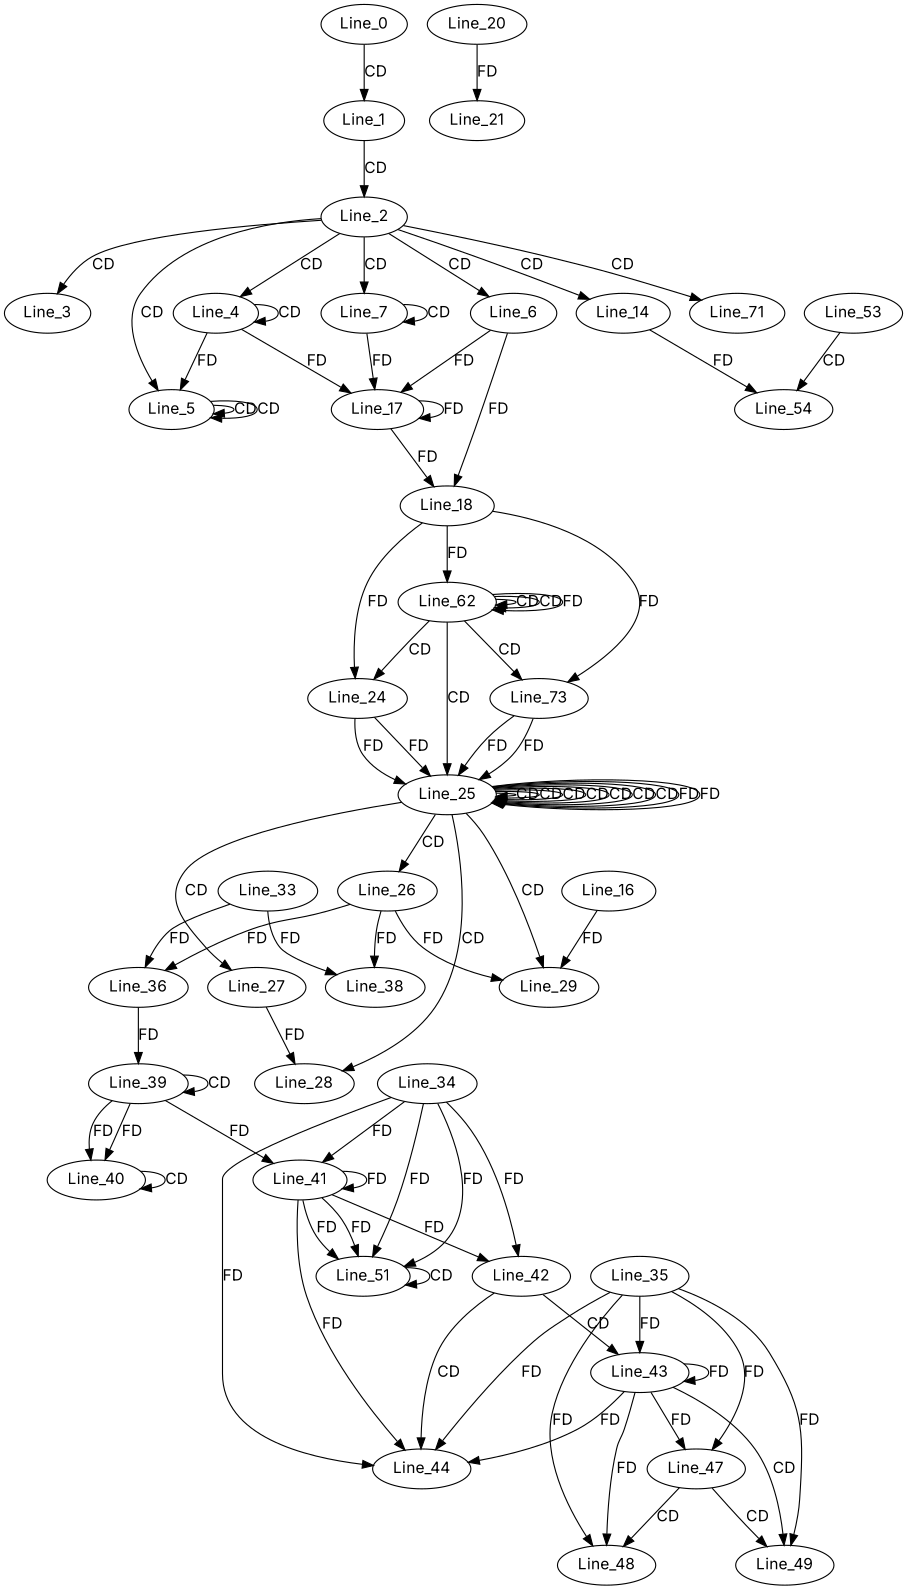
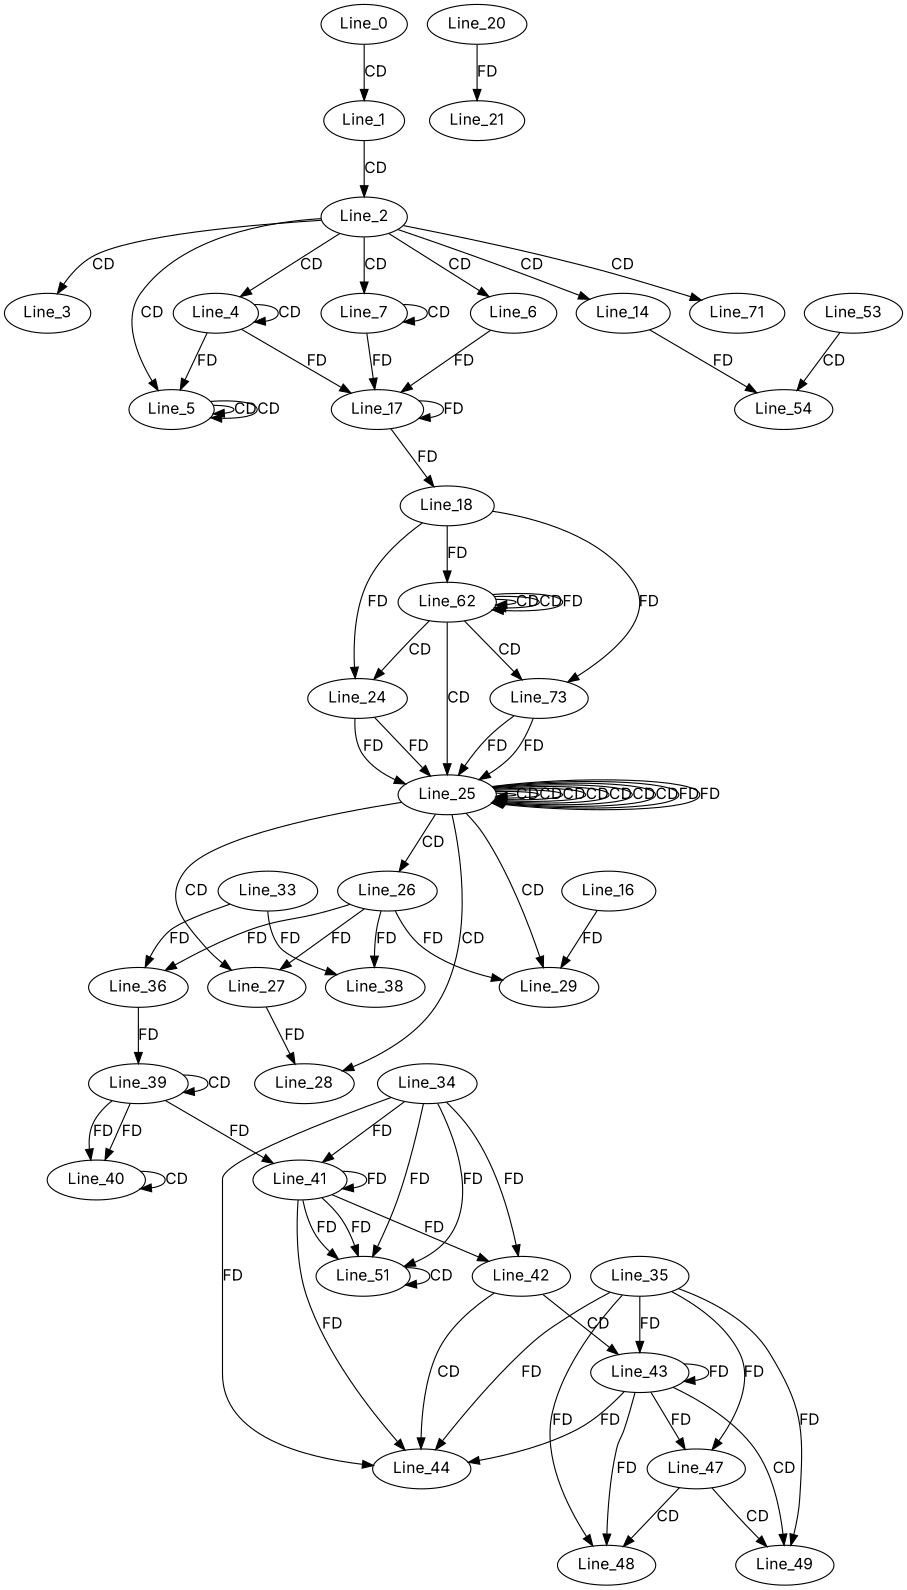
(484, 405) -> none
none -> (327, 936)
